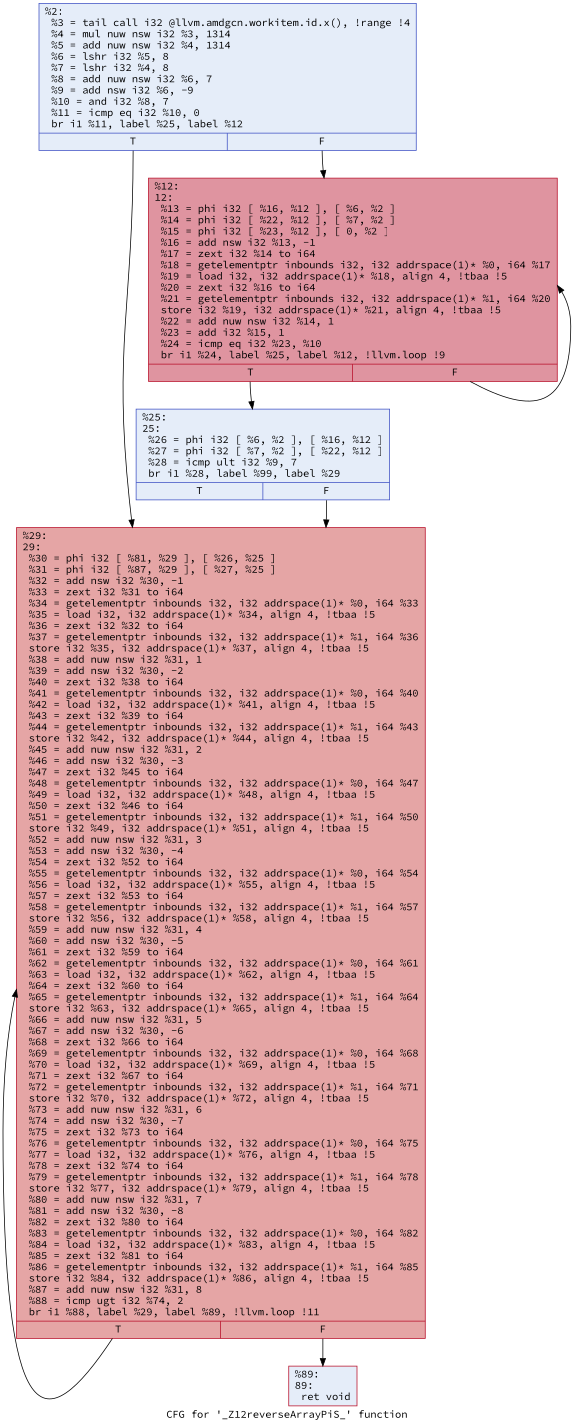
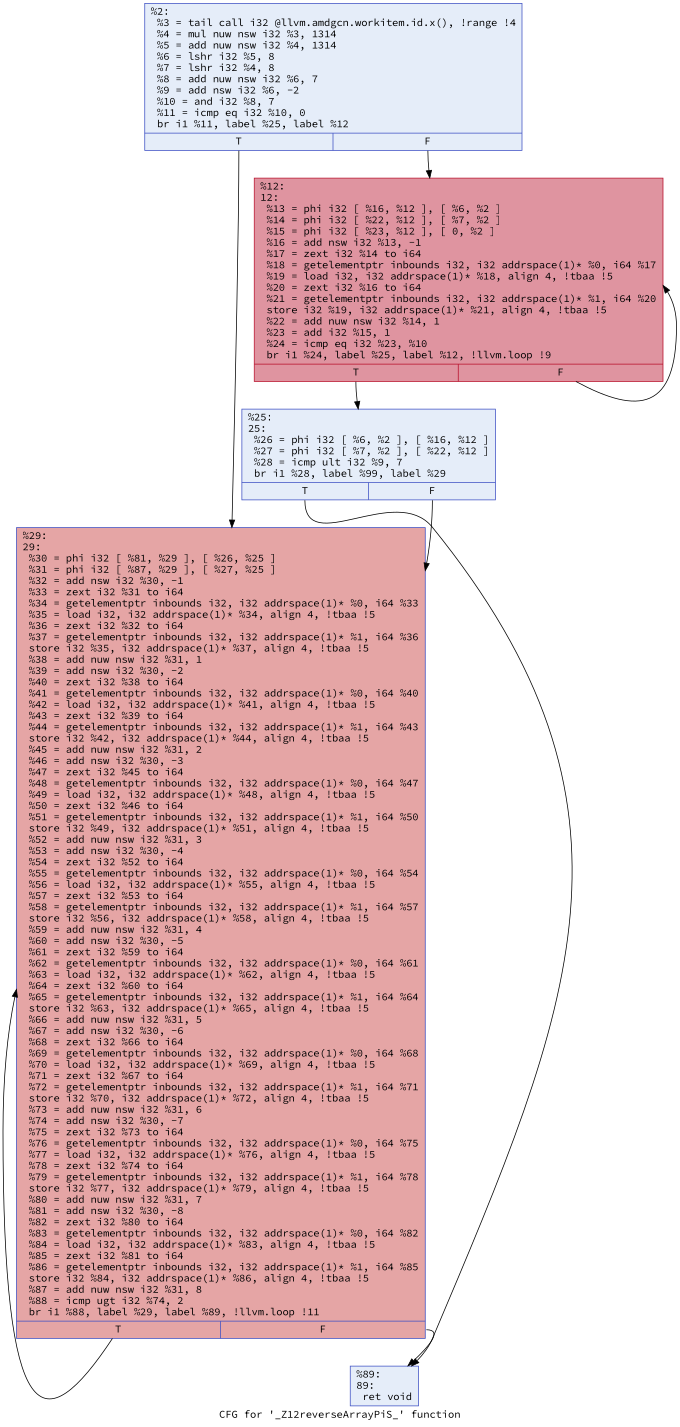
(120, 90) -> (225, 90)
none -> (570, 868)
(221, 933) -> (221, 933)
(323, 1386) -> (384, 1386)
